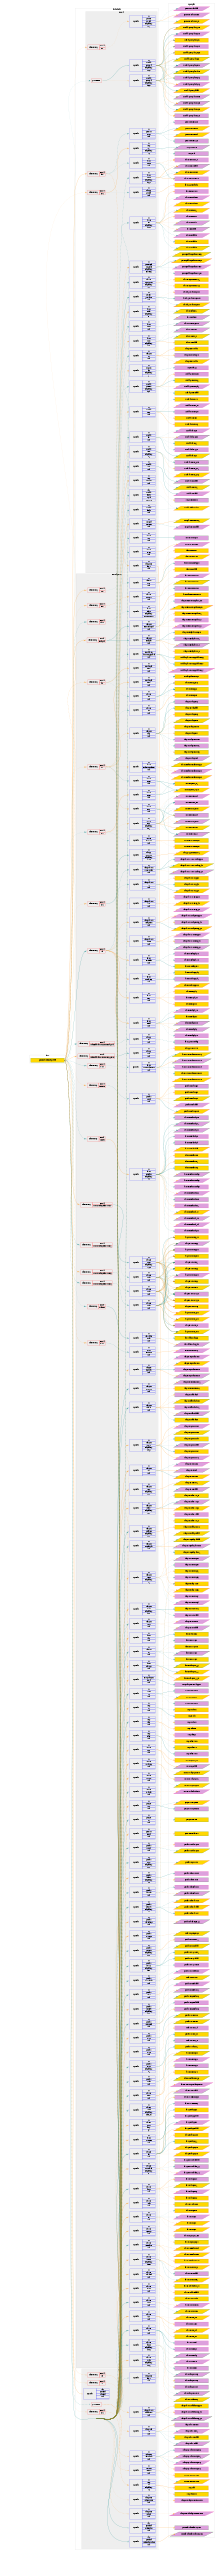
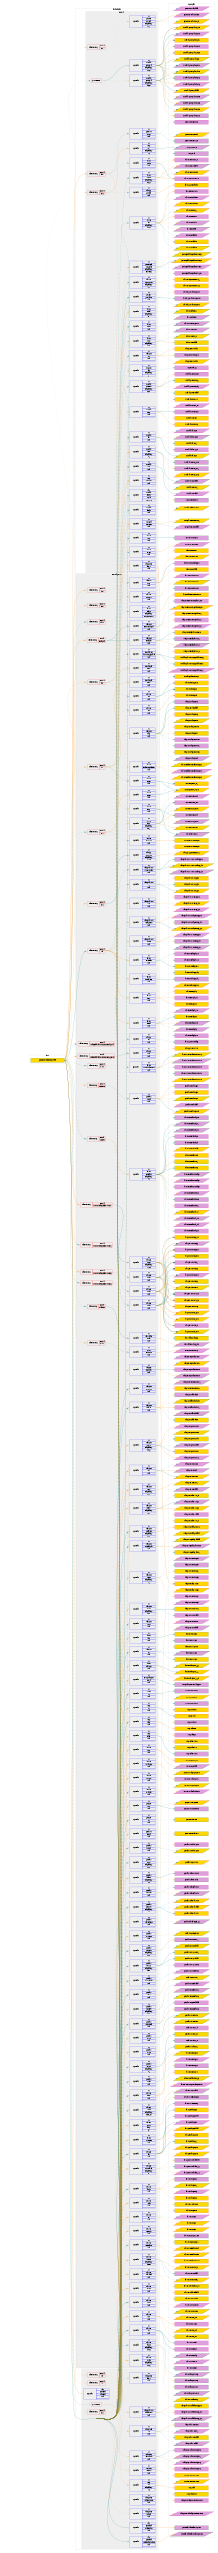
(192, 128) -> none
(192, 1074) -> (192, 1074)
